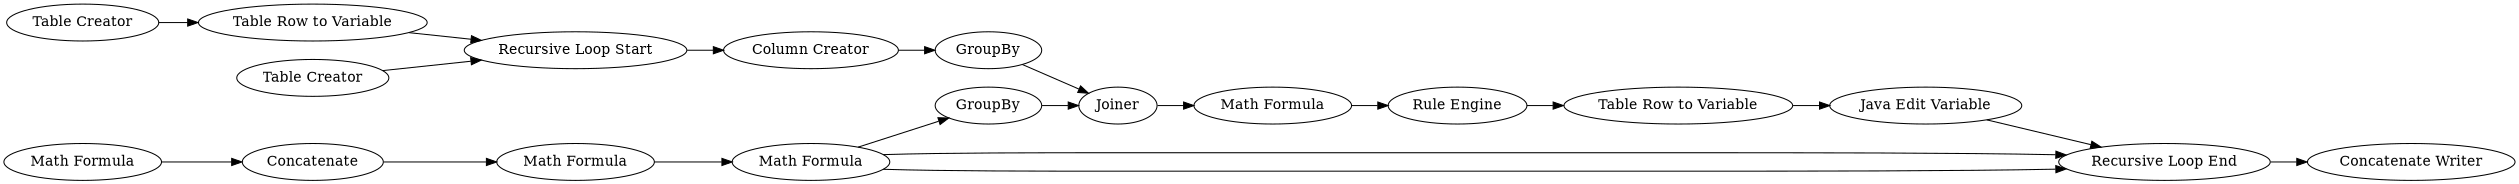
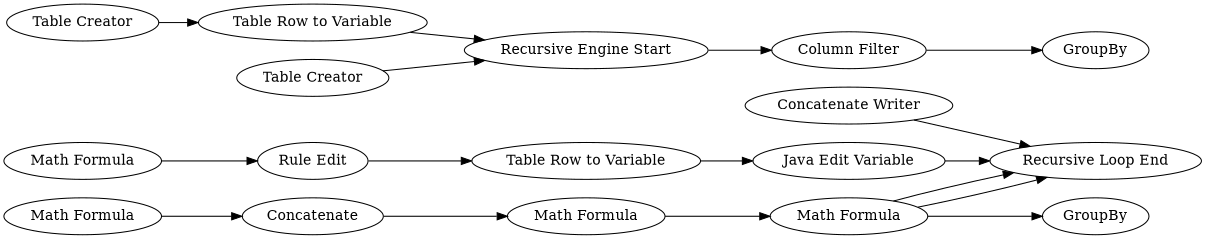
(576, 50) -> (586, 50)
(811, 50) -> (849, 50)
(1118, 106) -> none
(1458, 106) -> (313, 161)
(2284, 162) -> (967, 132)
